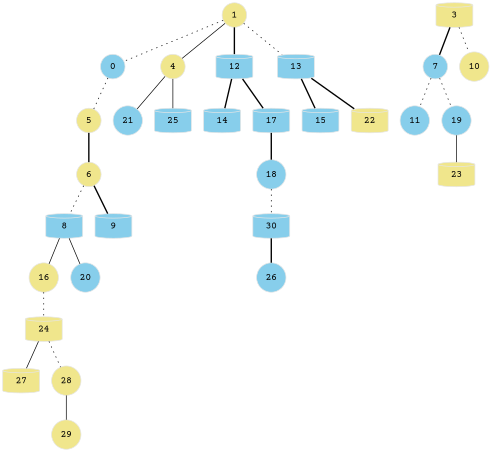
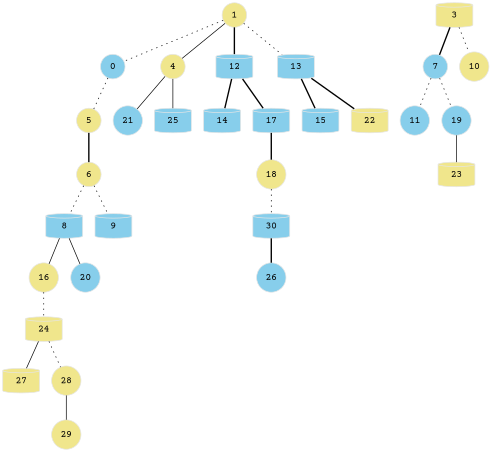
(271, 174) -> (271, 174)
(101, 200) -> (101, 200)
